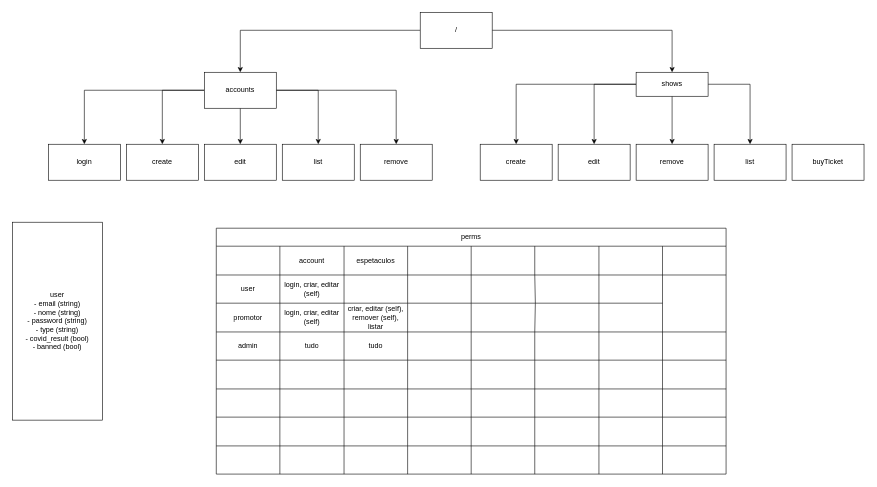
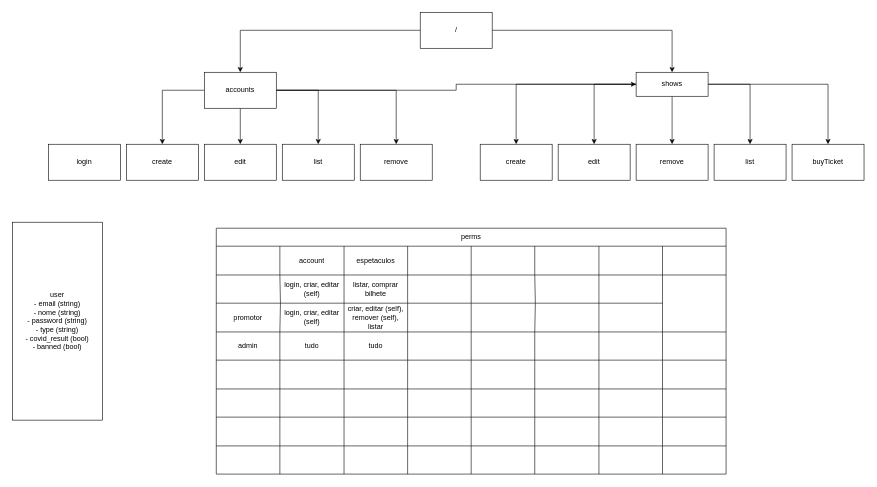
none -> (827, 84)
(84, 114) -> (456, 87)
(248, 289) -> none
none -> (376, 289)
